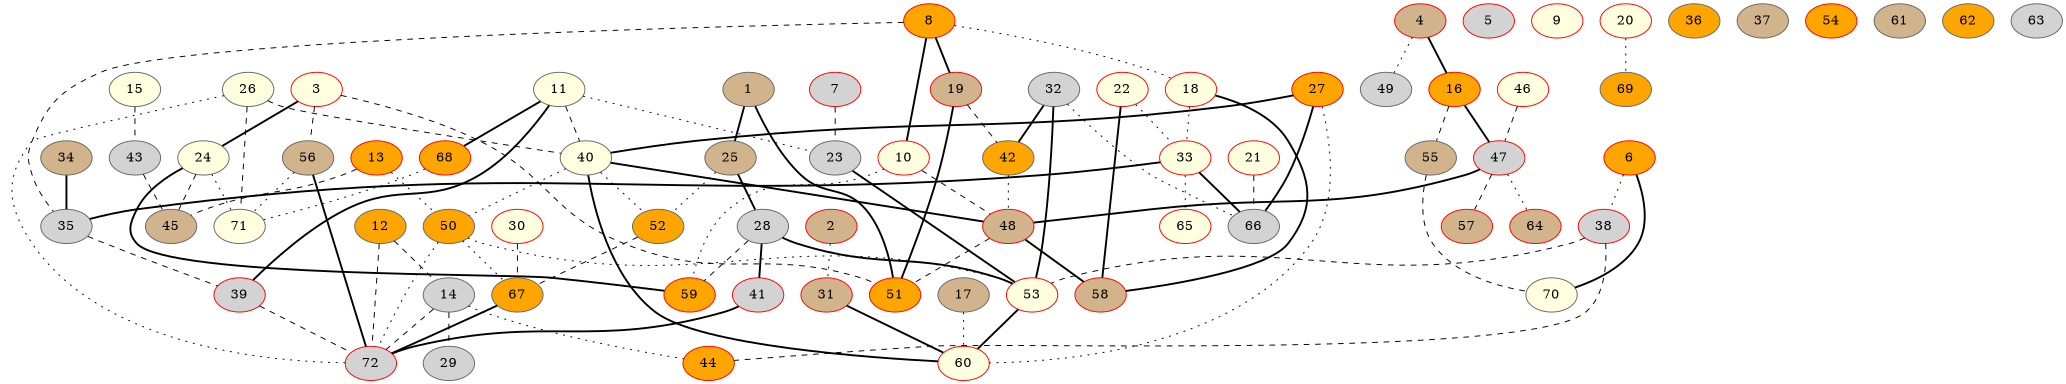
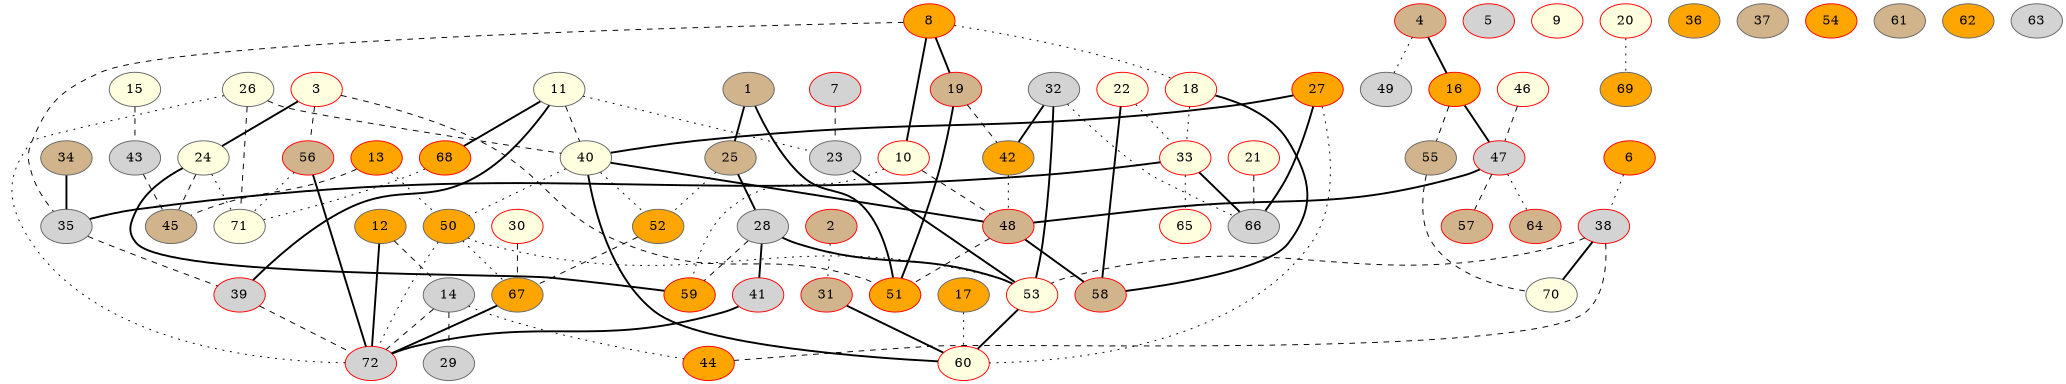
(308, 158) -> (308, 158)
(1636, 247) -> (1578, 261)
(376, 295) -> (376, 295)
(964, 295) -> (964, 295)
